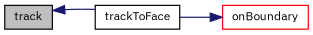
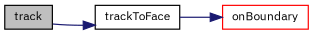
(80, 9) -> (68, 25)
